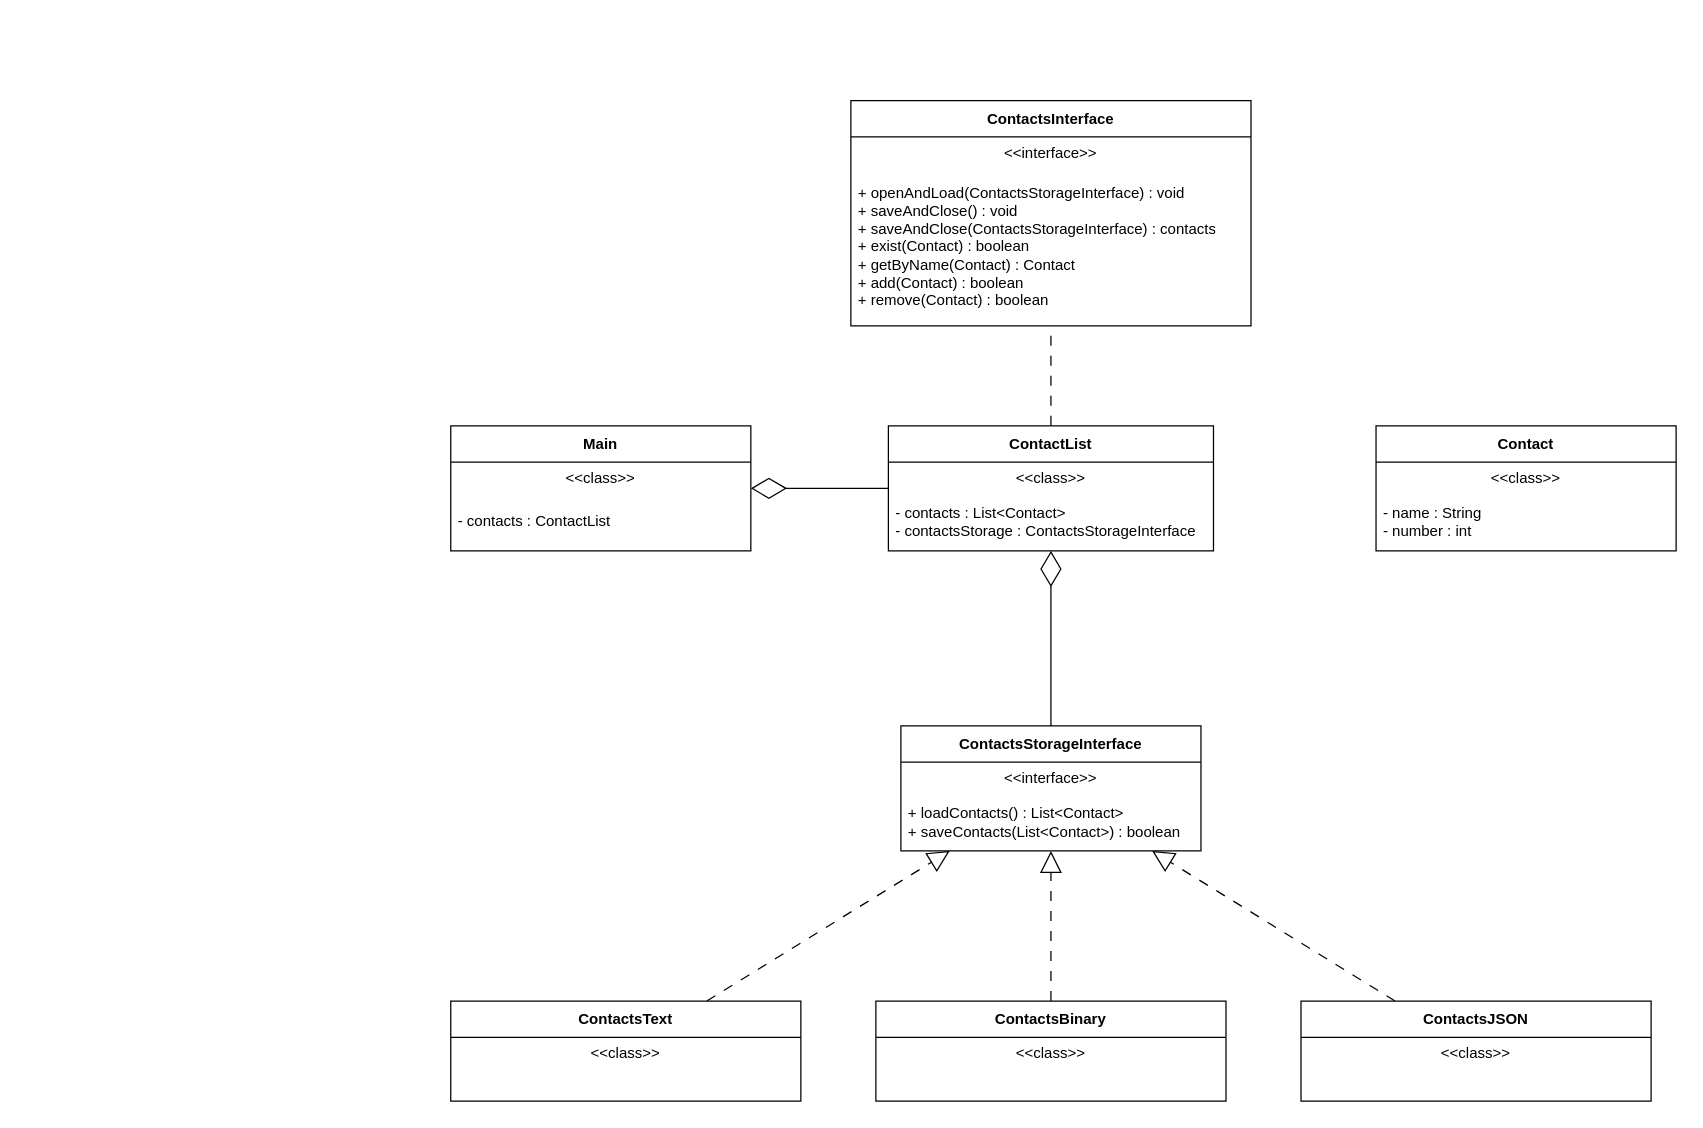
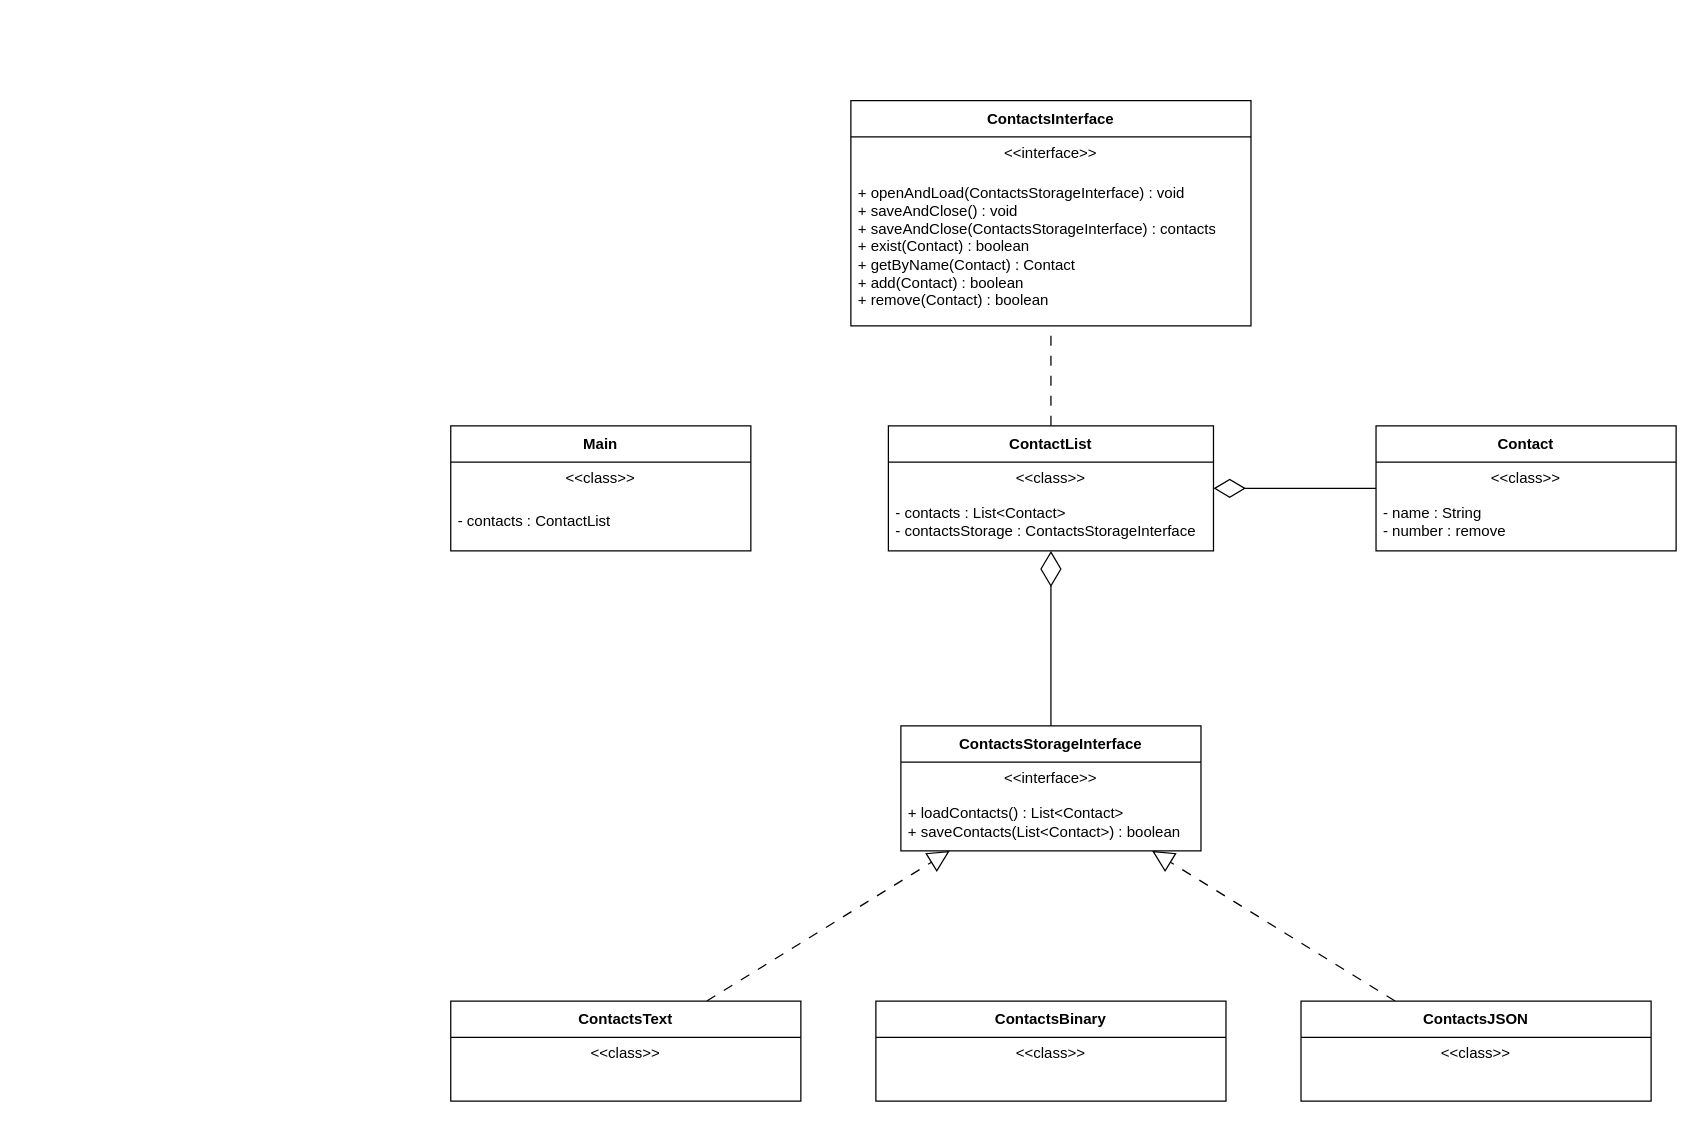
(836, 488) -> none
none -> (1308, 488)
(1436, 522) -> (1447, 522)
(1051, 936) -> none
